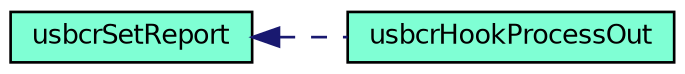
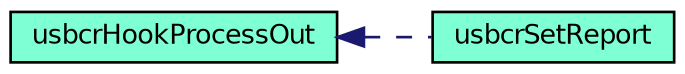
(313, 37) -> (398, 37)
